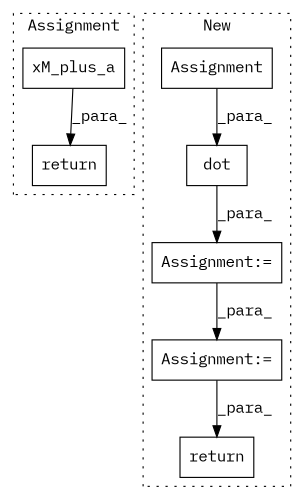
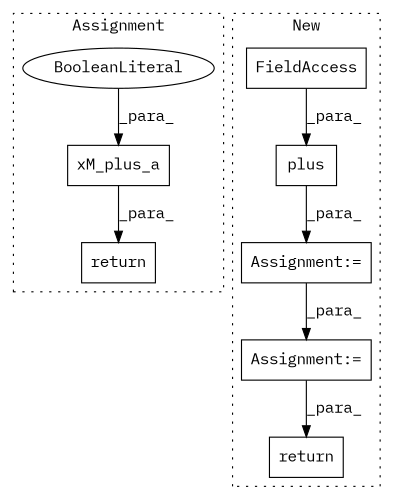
none -> (119, 68)
(217, 68) -> (306, 68)
(217, 165) -> (306, 165)
